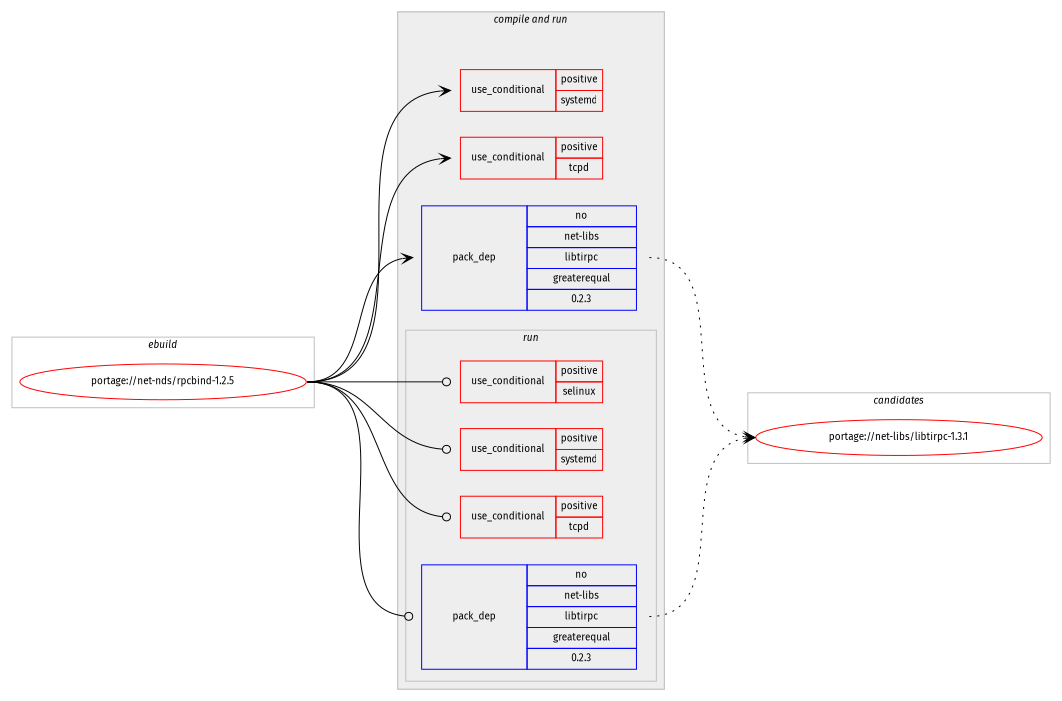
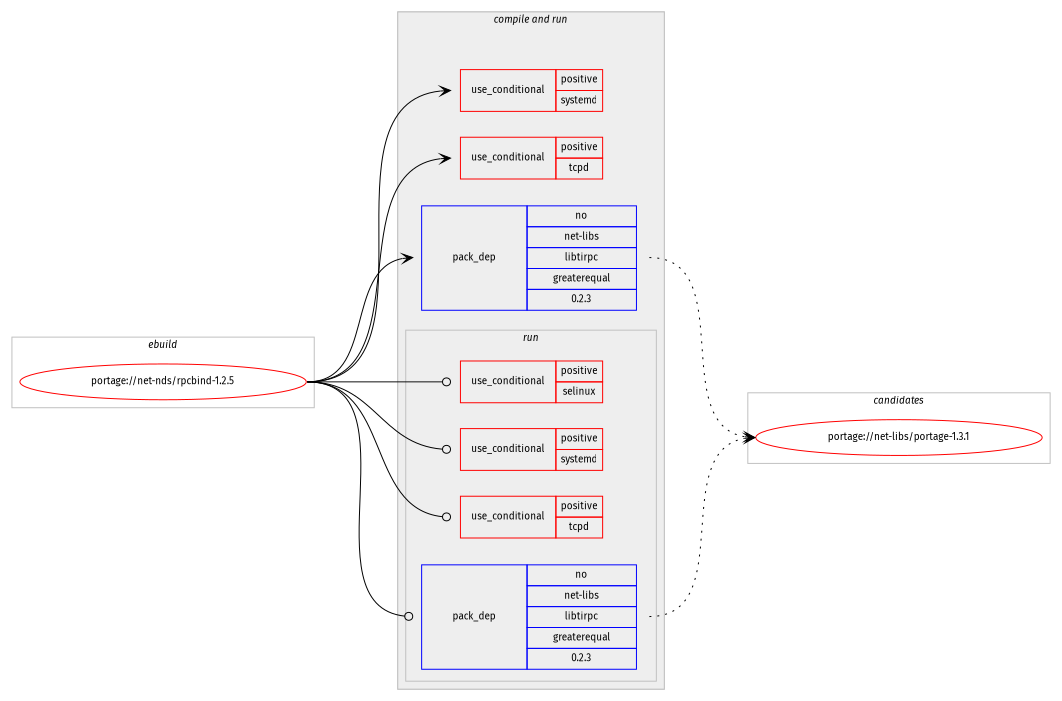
(899, 438) -> (899, 438)
